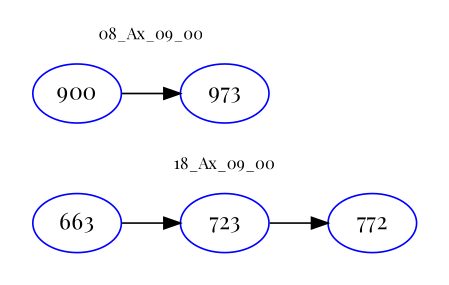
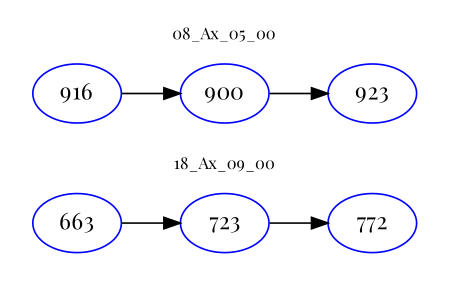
(151, 35) -> (225, 35)
none -> (77, 93)
(225, 93) -> (372, 93)
